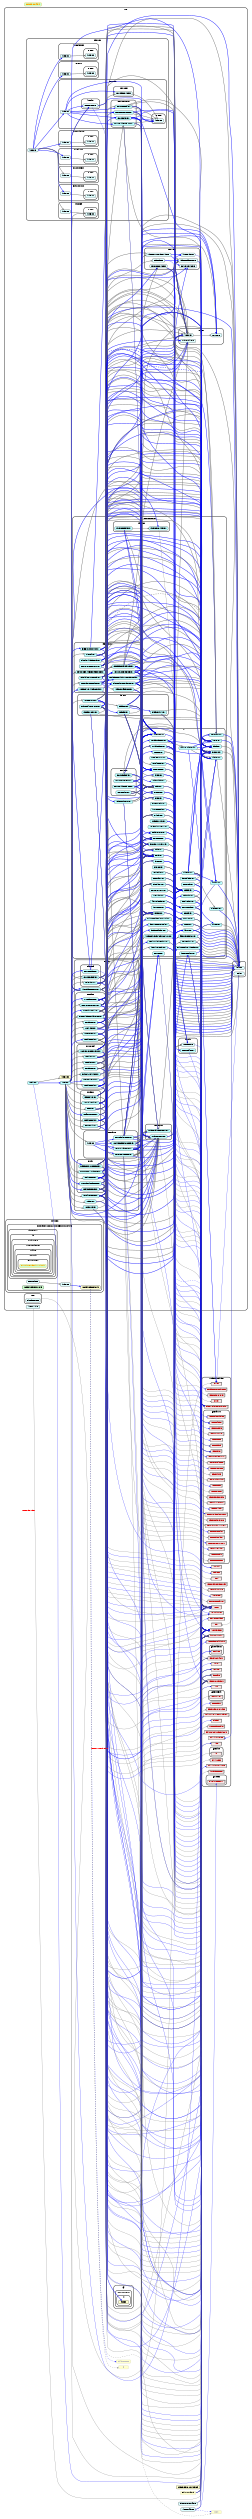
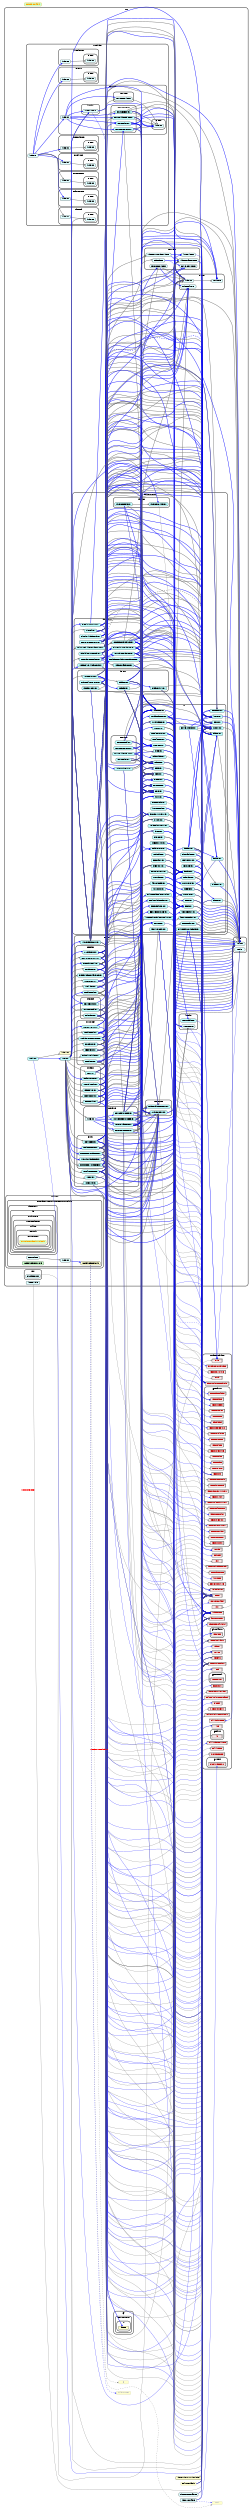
(97, 40) -> (97, 46)
(204, 747) -> (206, 725)
(201, 851) -> (202, 819)
none -> (217, 1457)
(188, 2487) -> (188, 2478)
(188, 2510) -> (188, 2500)
